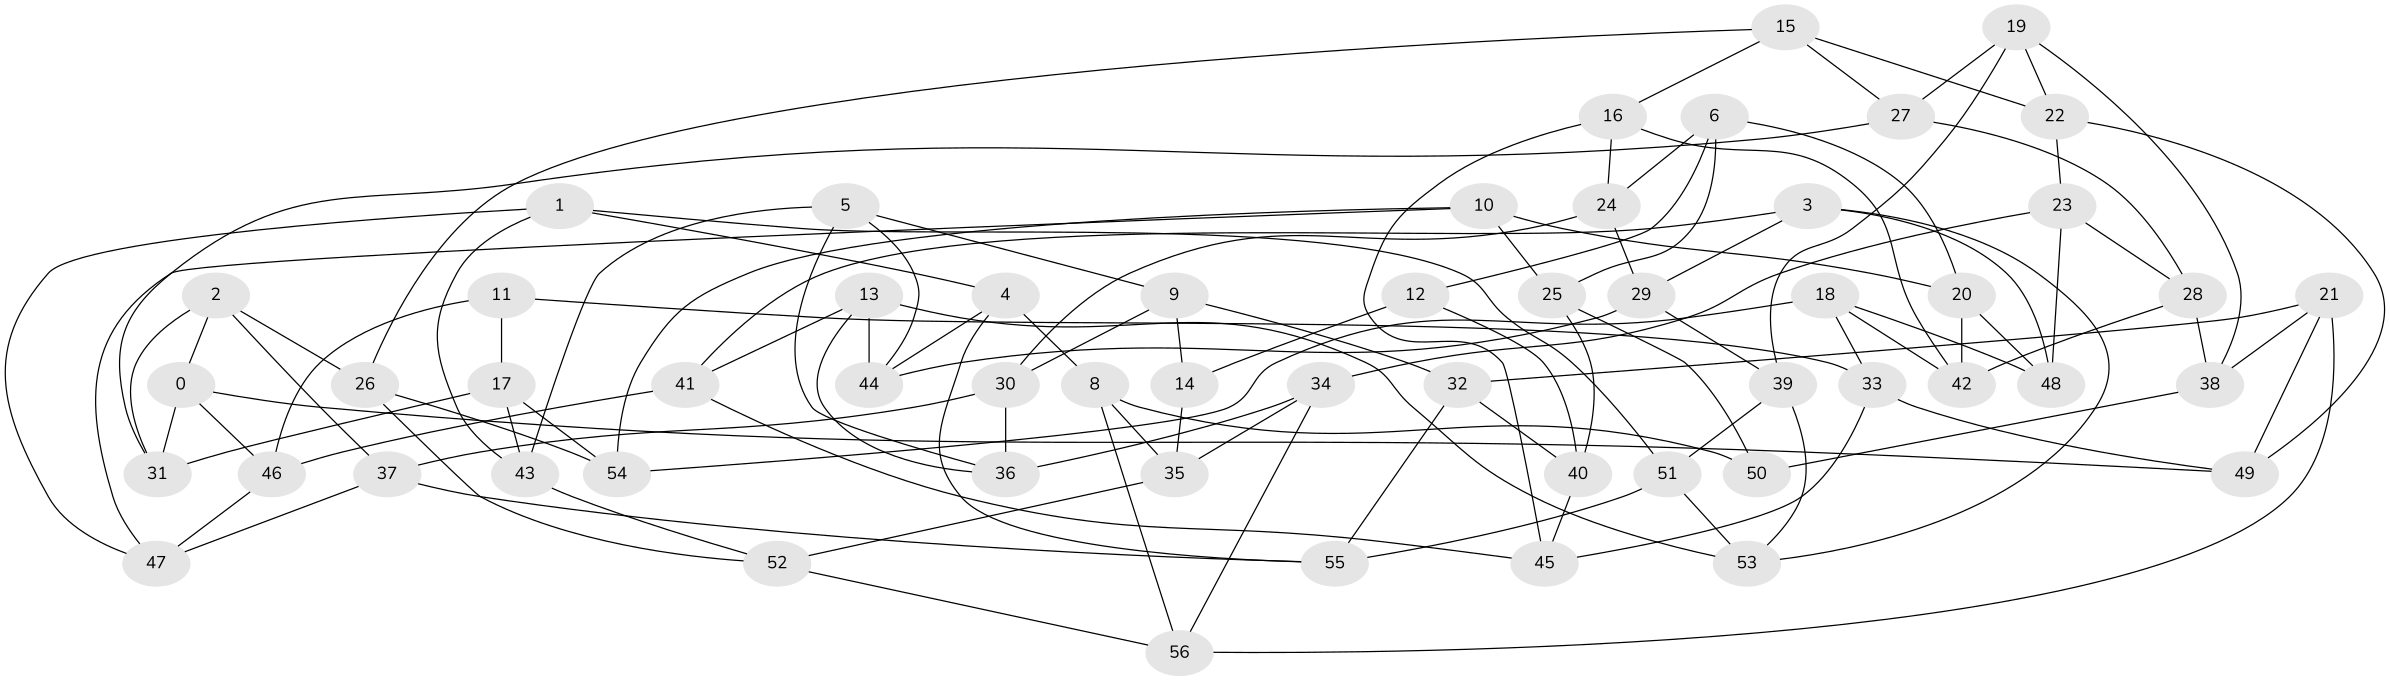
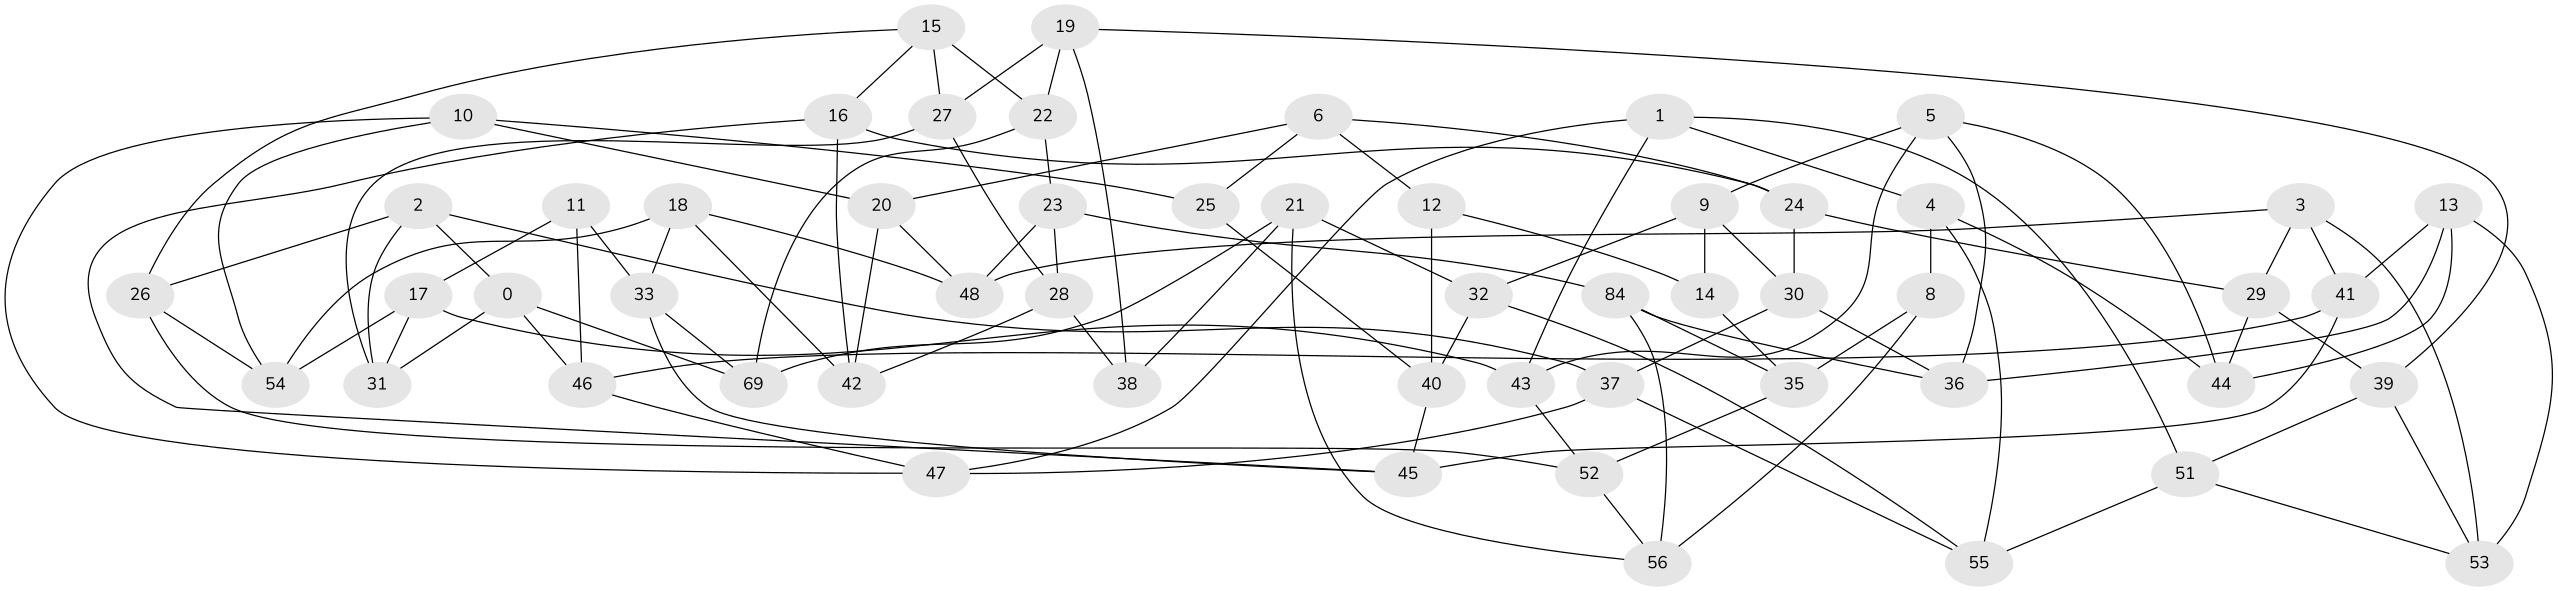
(1321, 385) -> (1615, 296)
(1757, 474) -> none
(2245, 474) -> (754, 385)
